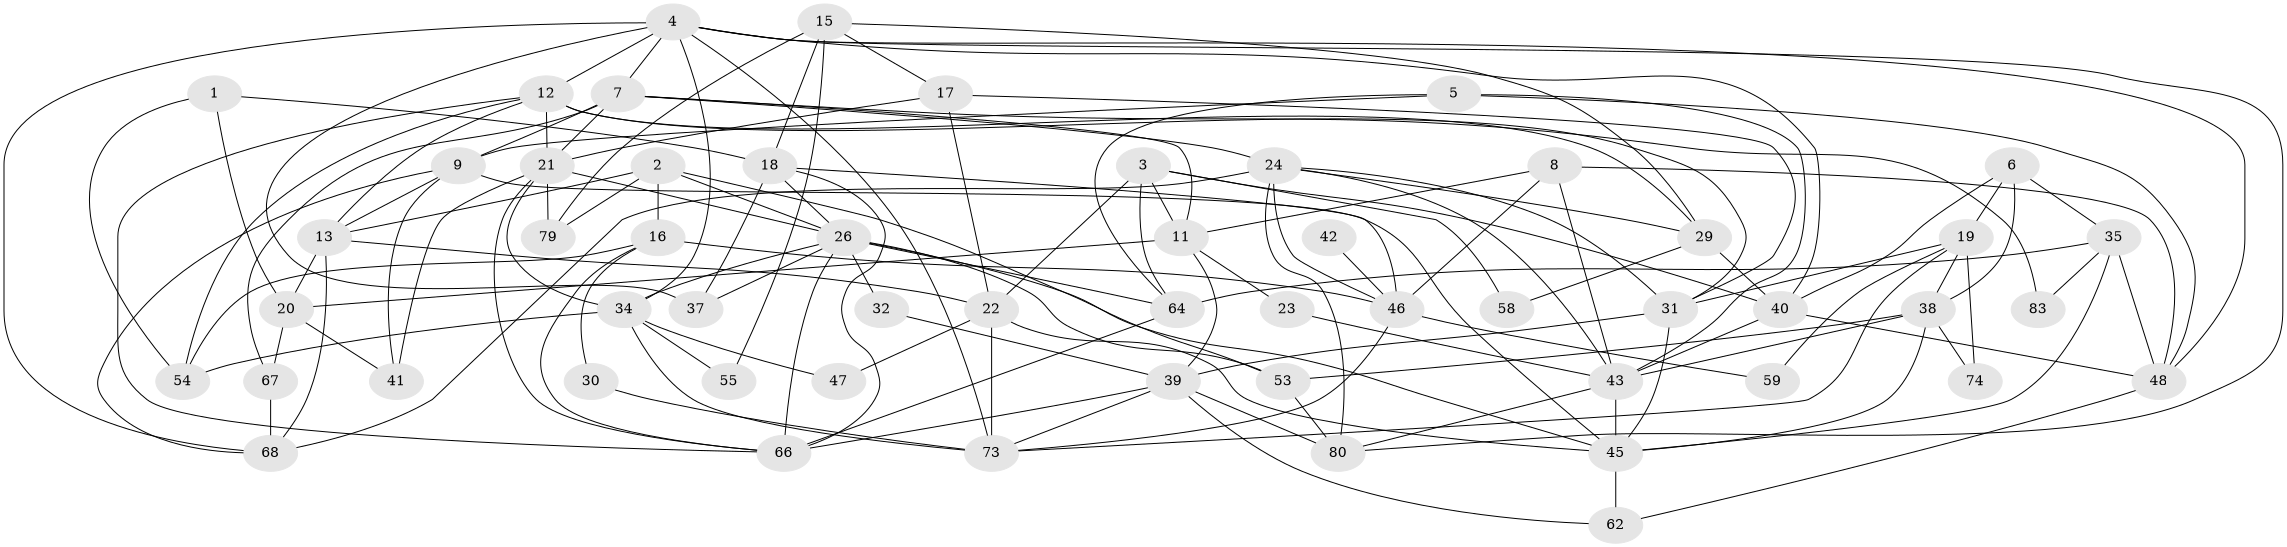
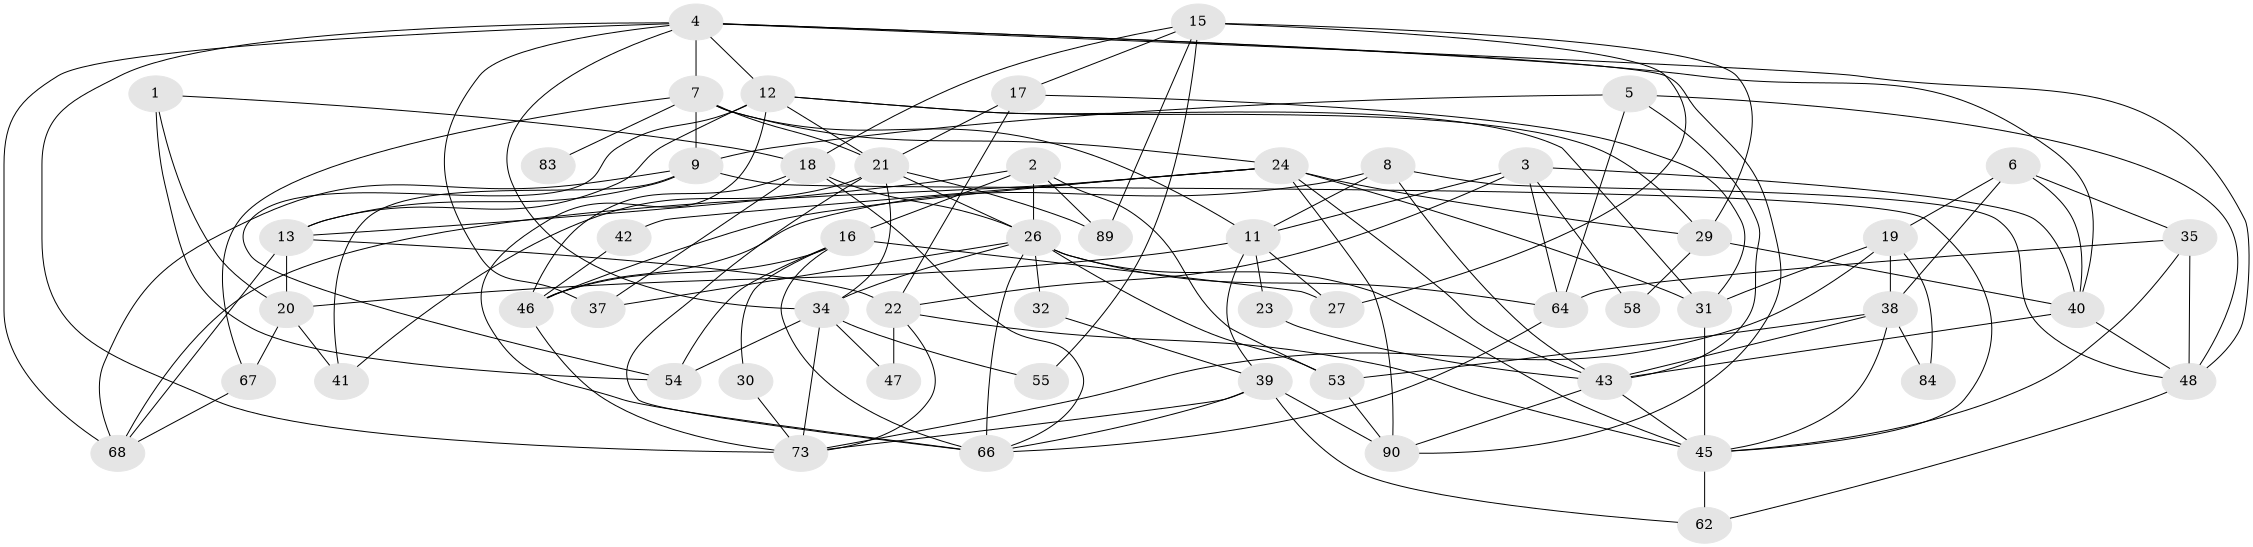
none -> (797, 207)
(548, 238) -> (1105, 238)
(2076, 274) -> none
none -> (1337, 310)
(1443, 339) -> none
(1773, 381) -> none
(1975, 381) -> (1928, 381)
(1338, 453) -> (1392, 453)
